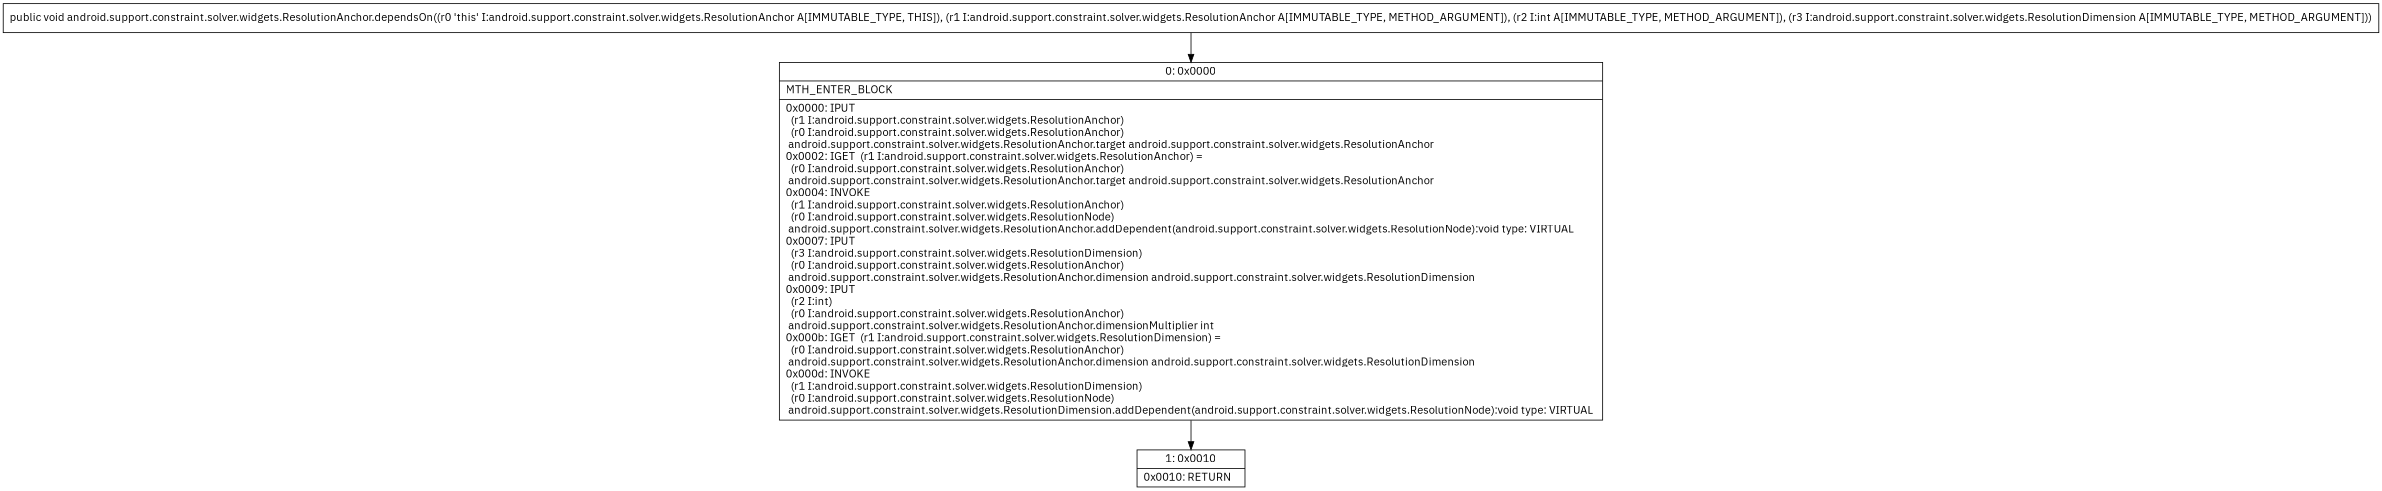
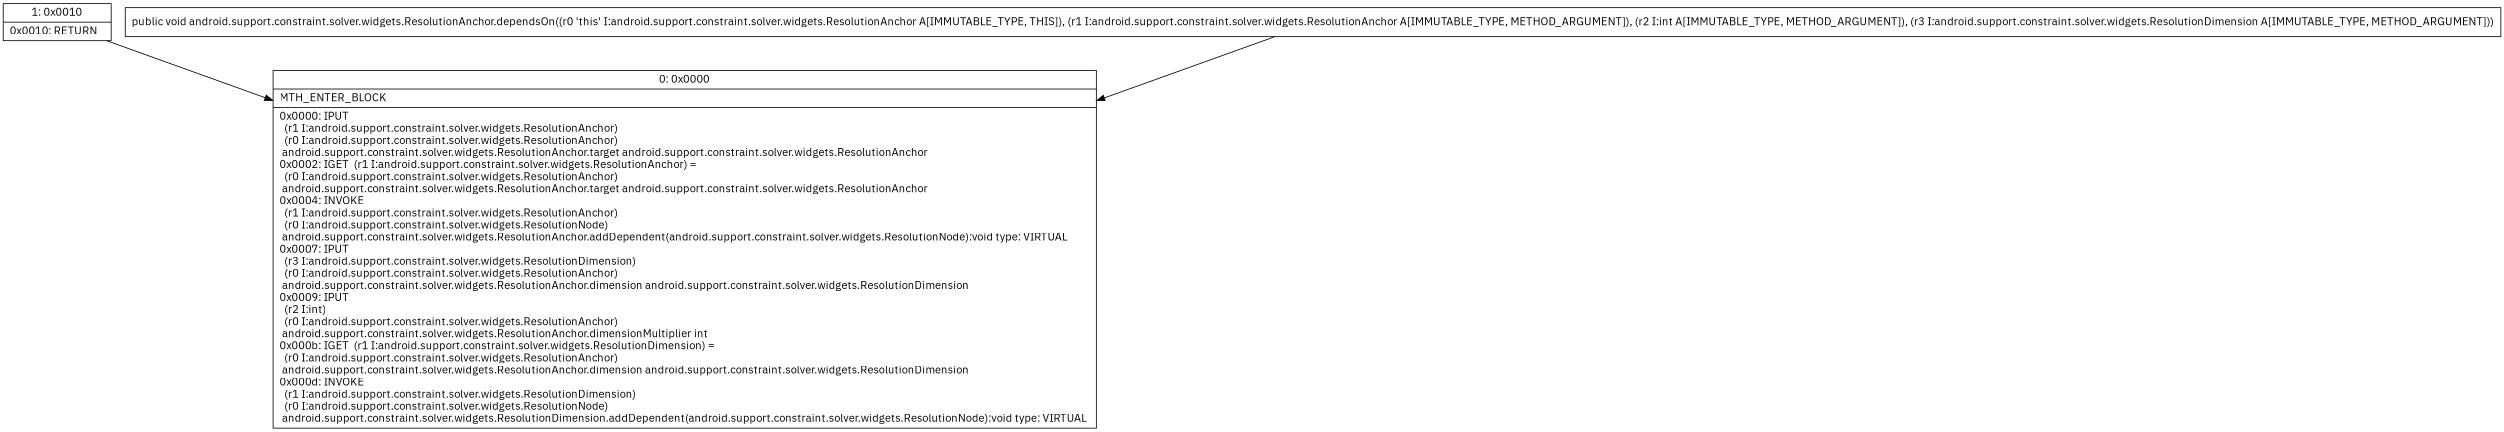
(1191, 431) -> (186, 69)
